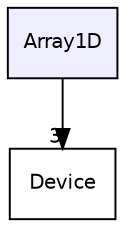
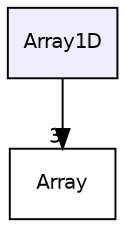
(63, 184) -> (63, 184)
